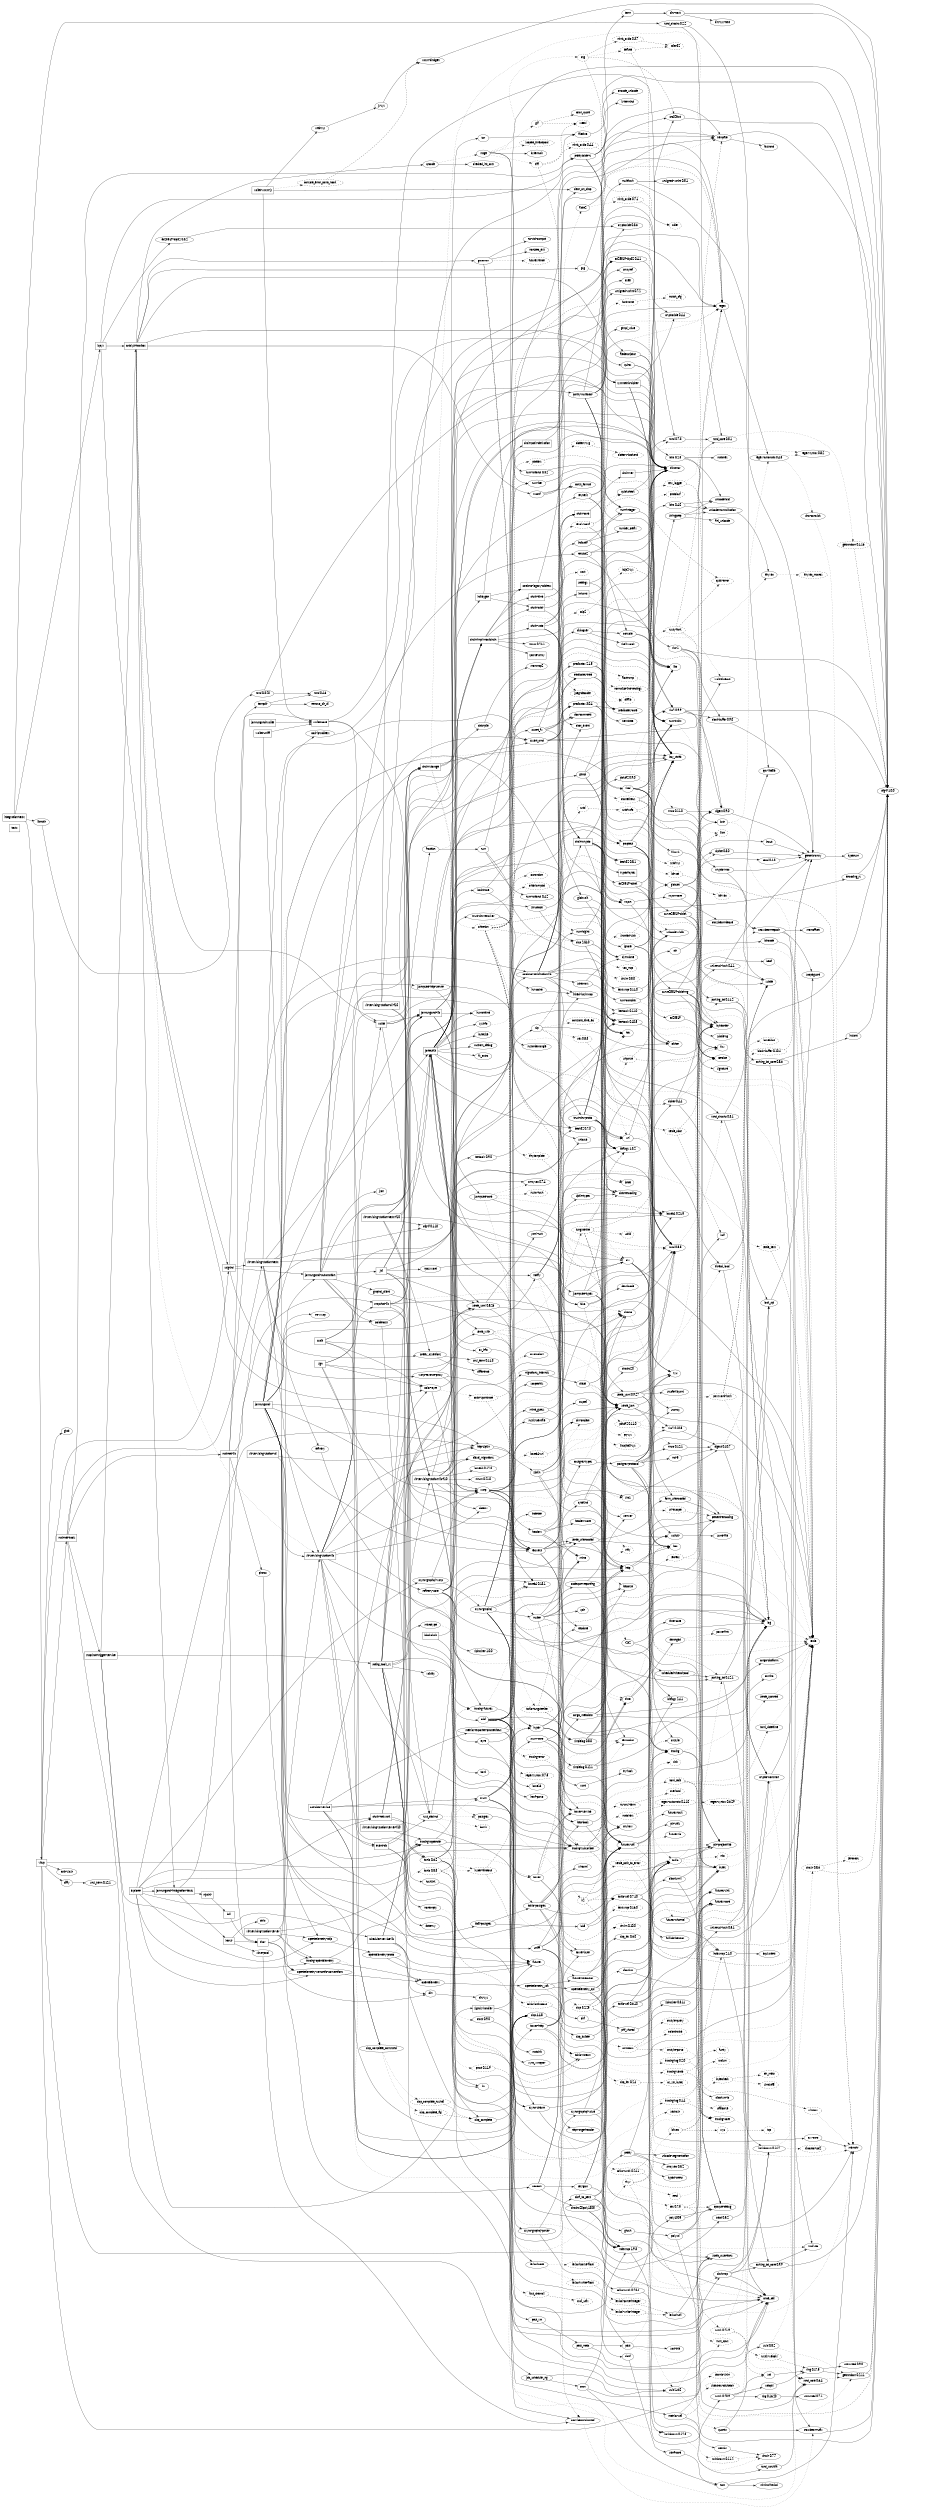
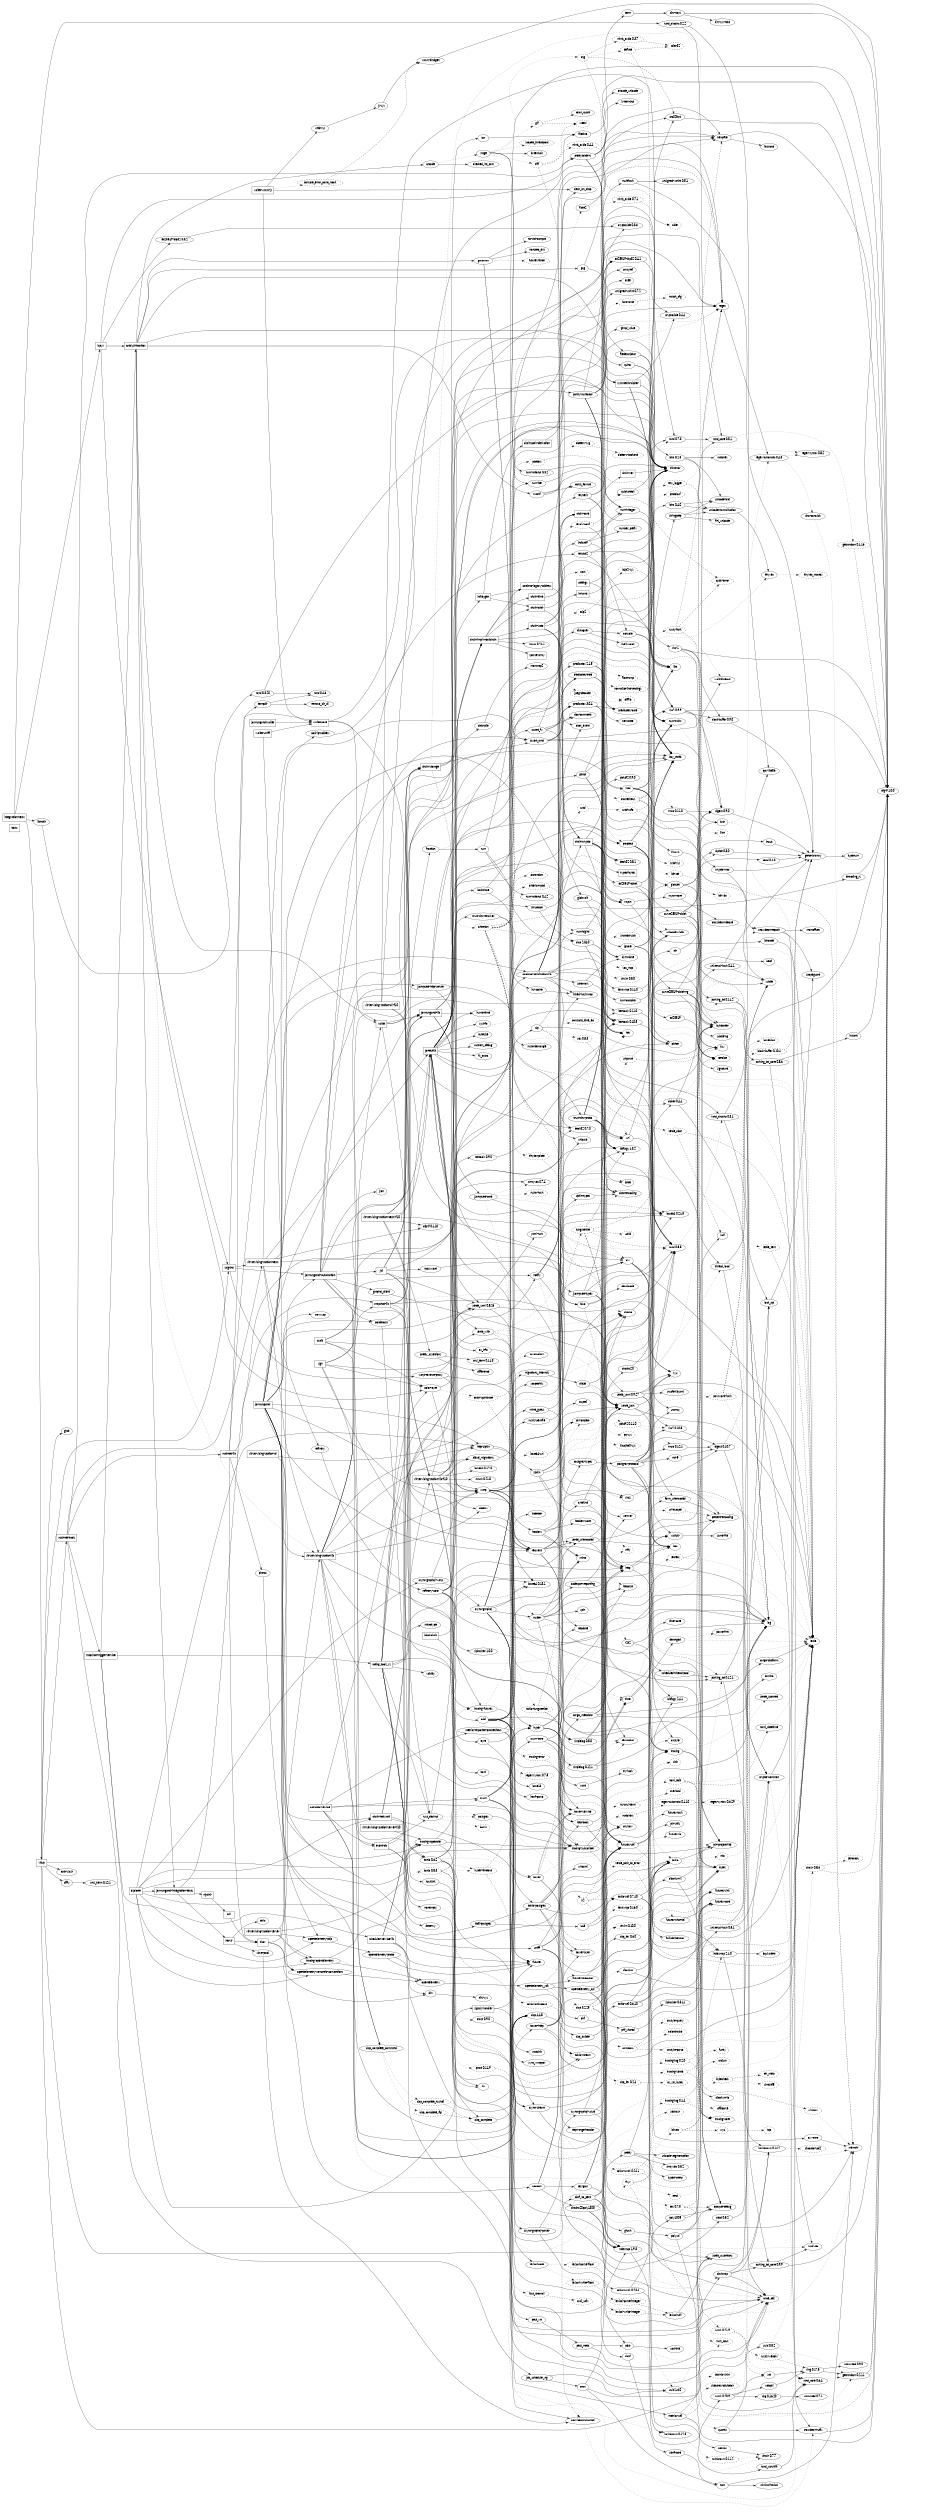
(698, 981) -> (804, 1357)
(308, 1354) -> none
